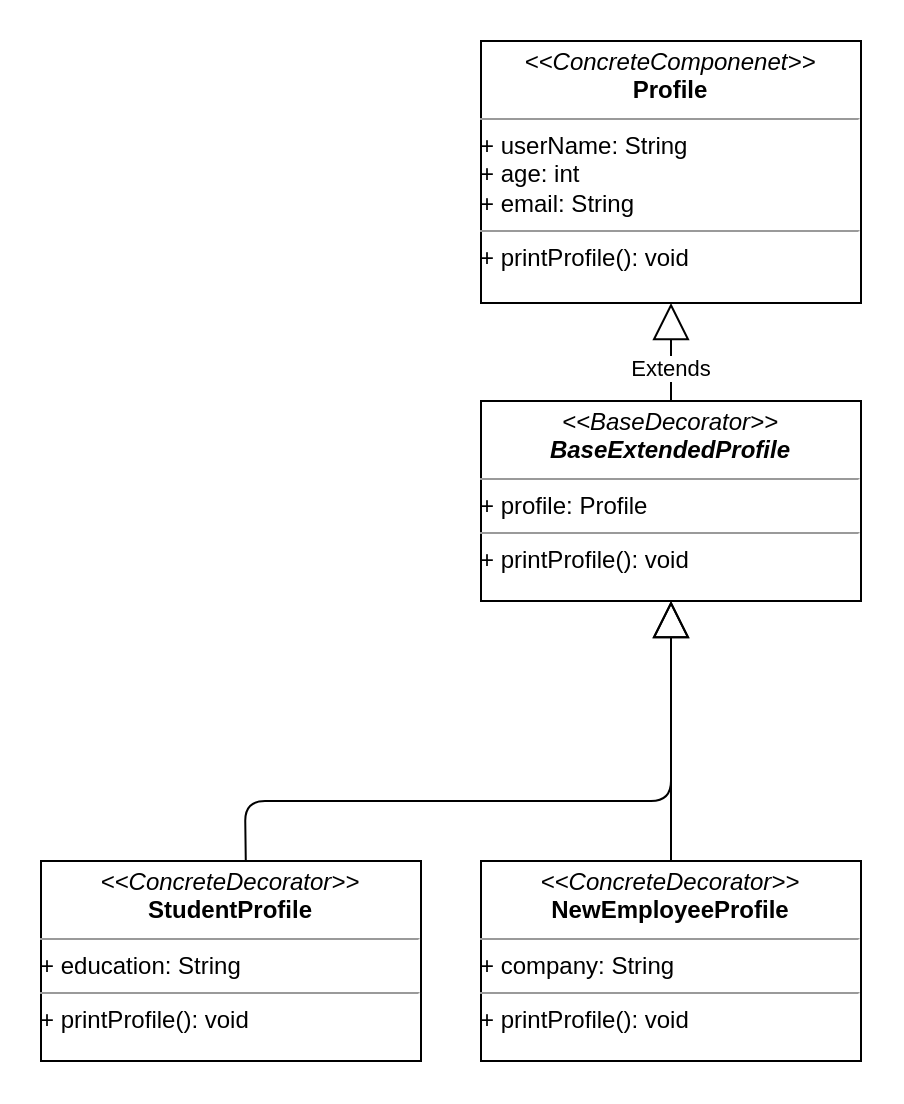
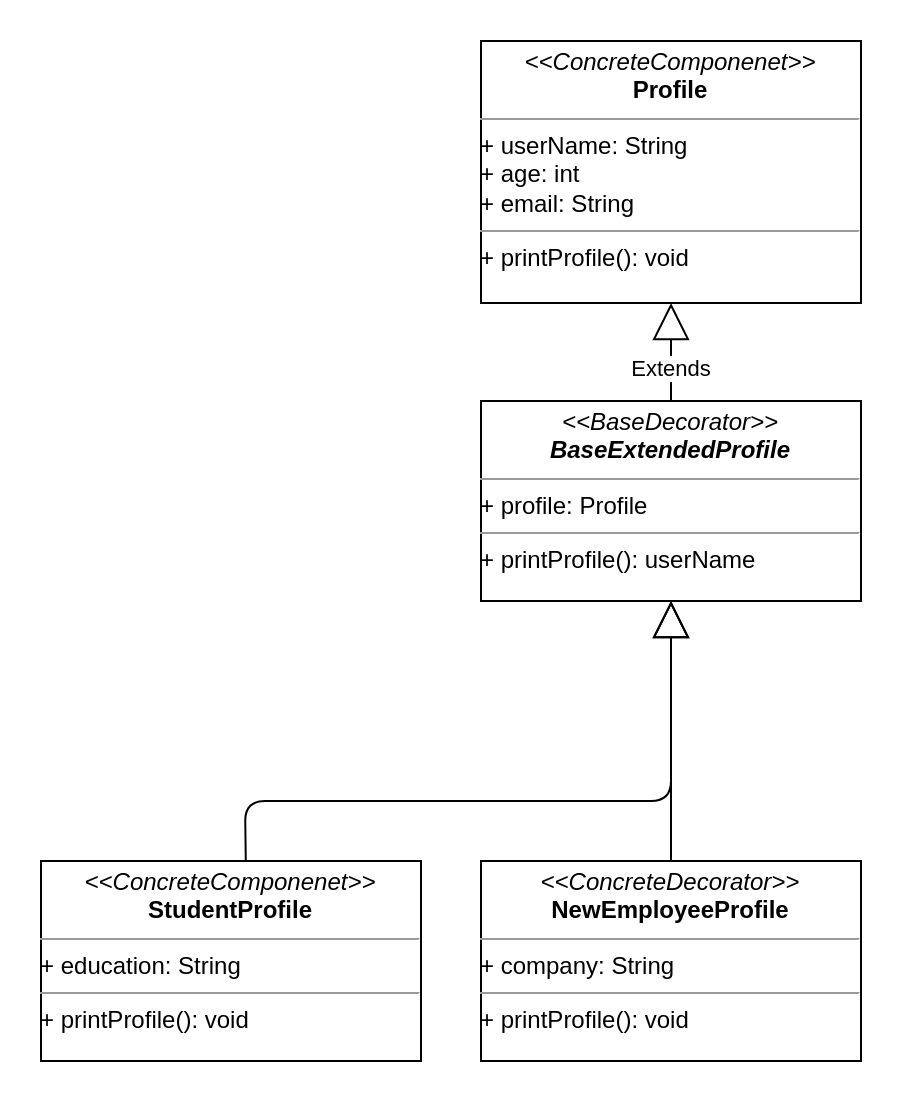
(710, 444) -> (740, 444)
(279, 904) -> (279, 904)
